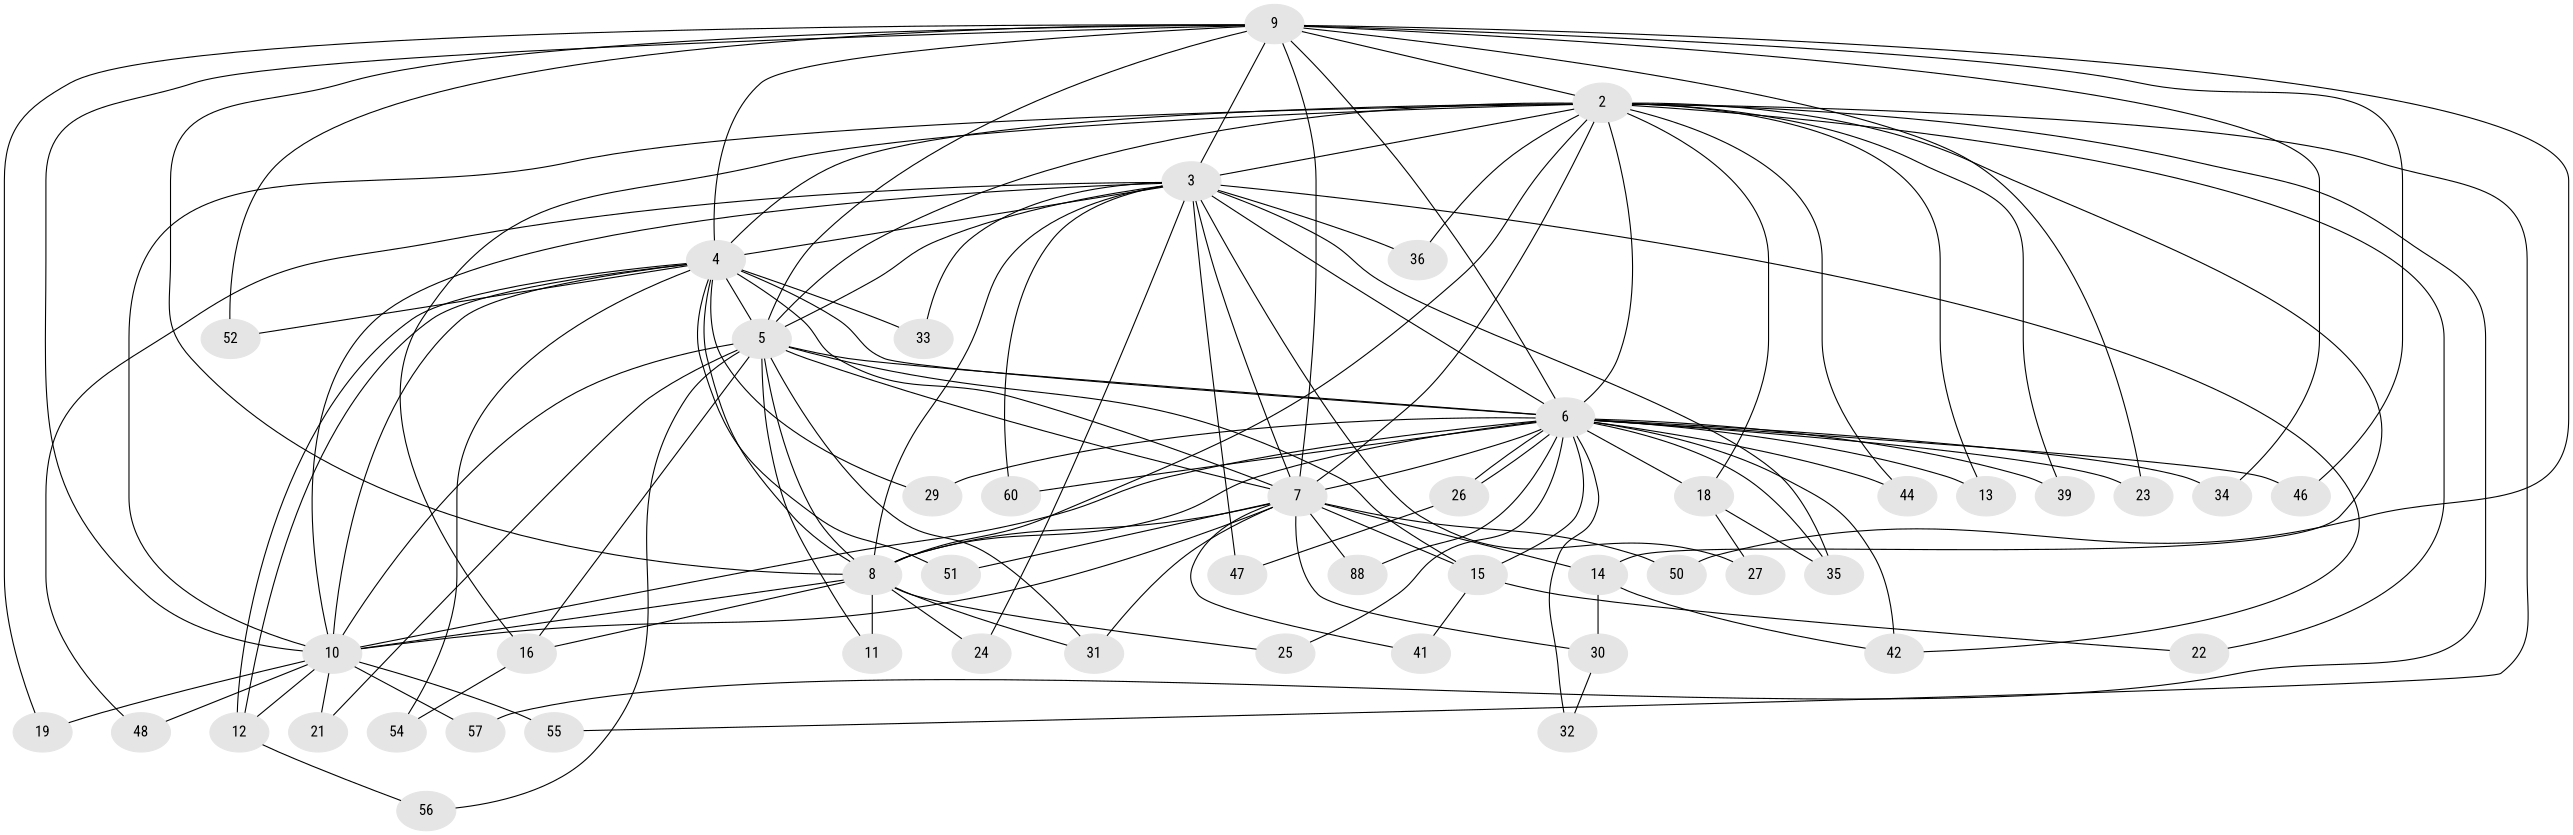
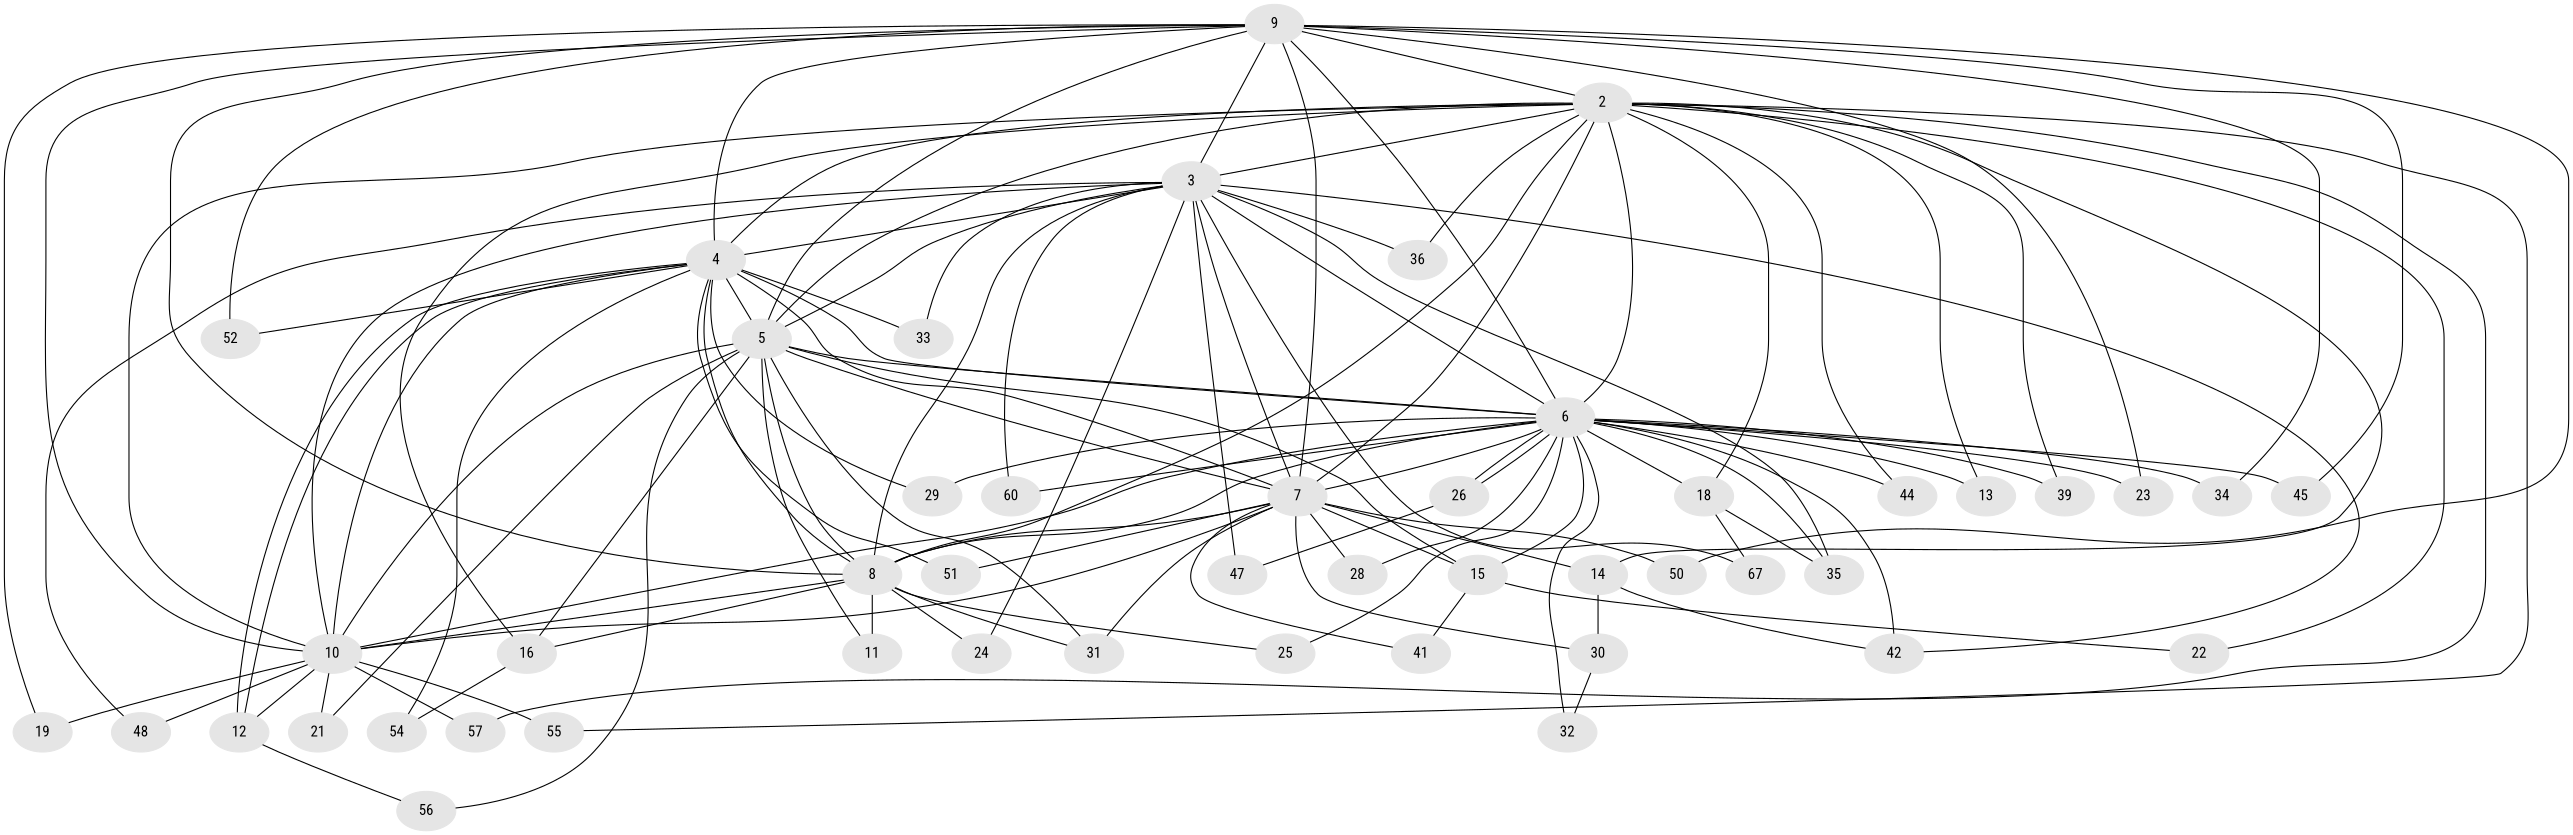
(2301, 496) -> (2301, 496)
(1358, 575) -> (1358, 575)
(1755, 575) -> (1755, 575)
